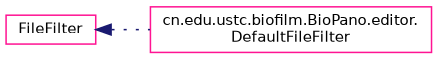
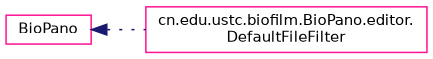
(51, 30) -> (49, 30)
